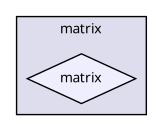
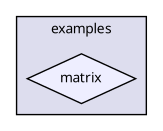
(81, 30) -> (81, 30)
